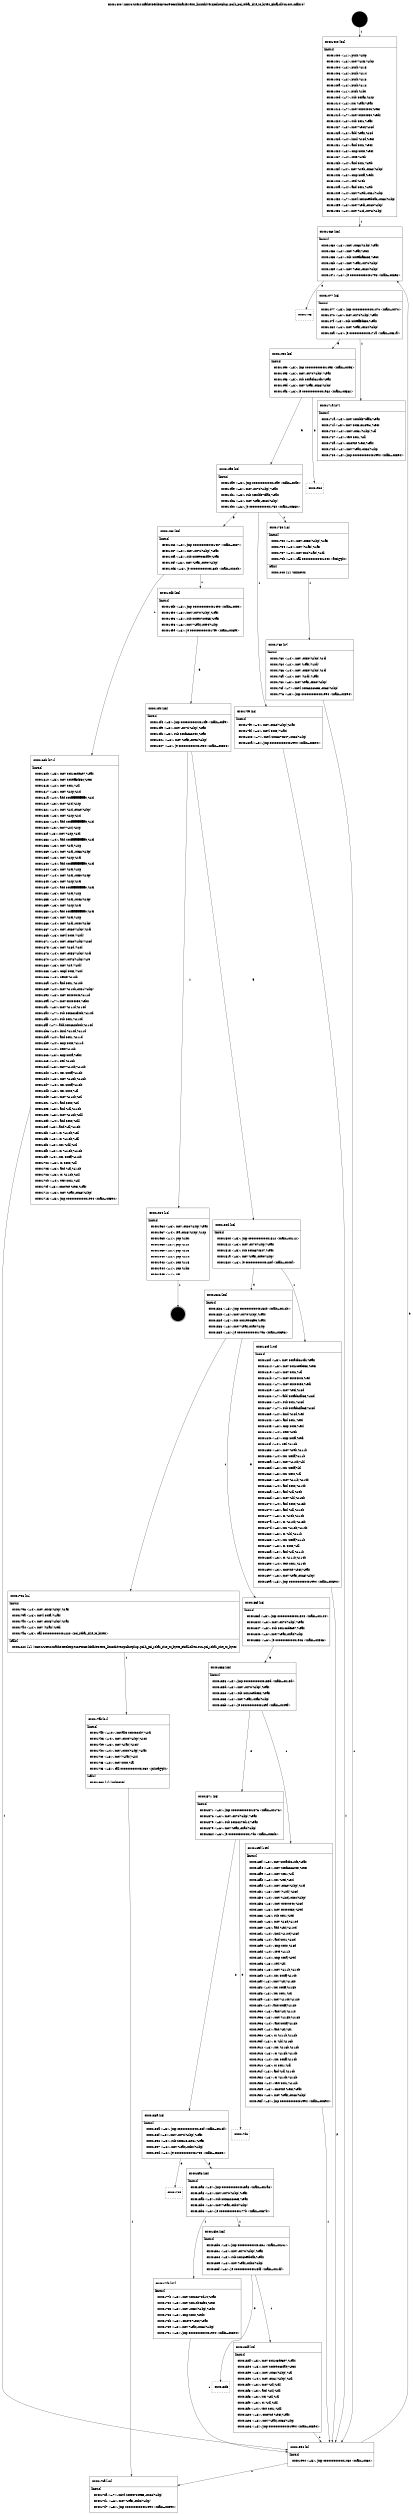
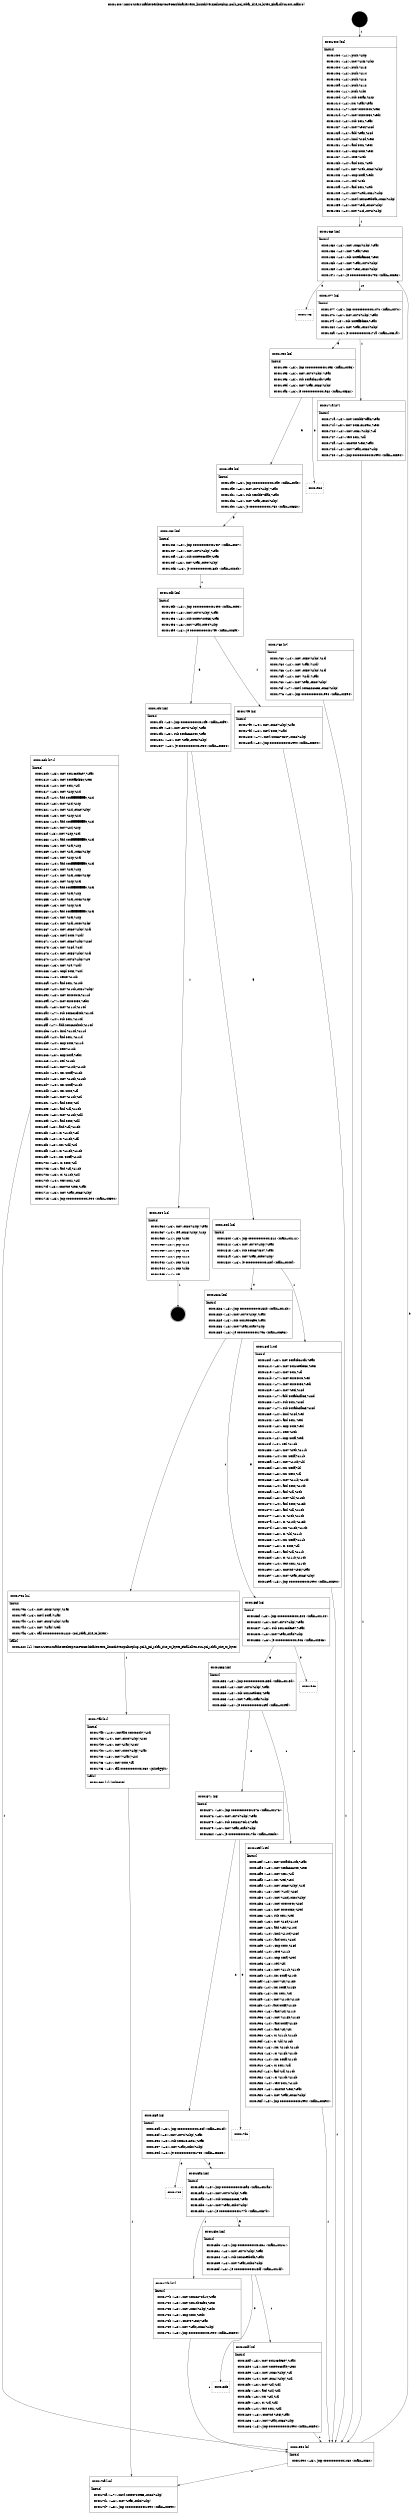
none -> (360, 285)
(308, 550) -> none
(258, 609) -> (236, 671)
(119, 660) -> none
none -> (361, 1452)
none -> (309, 1687)
(337, 2135) -> (337, 2135)
(239, 2222) -> (239, 2222)
